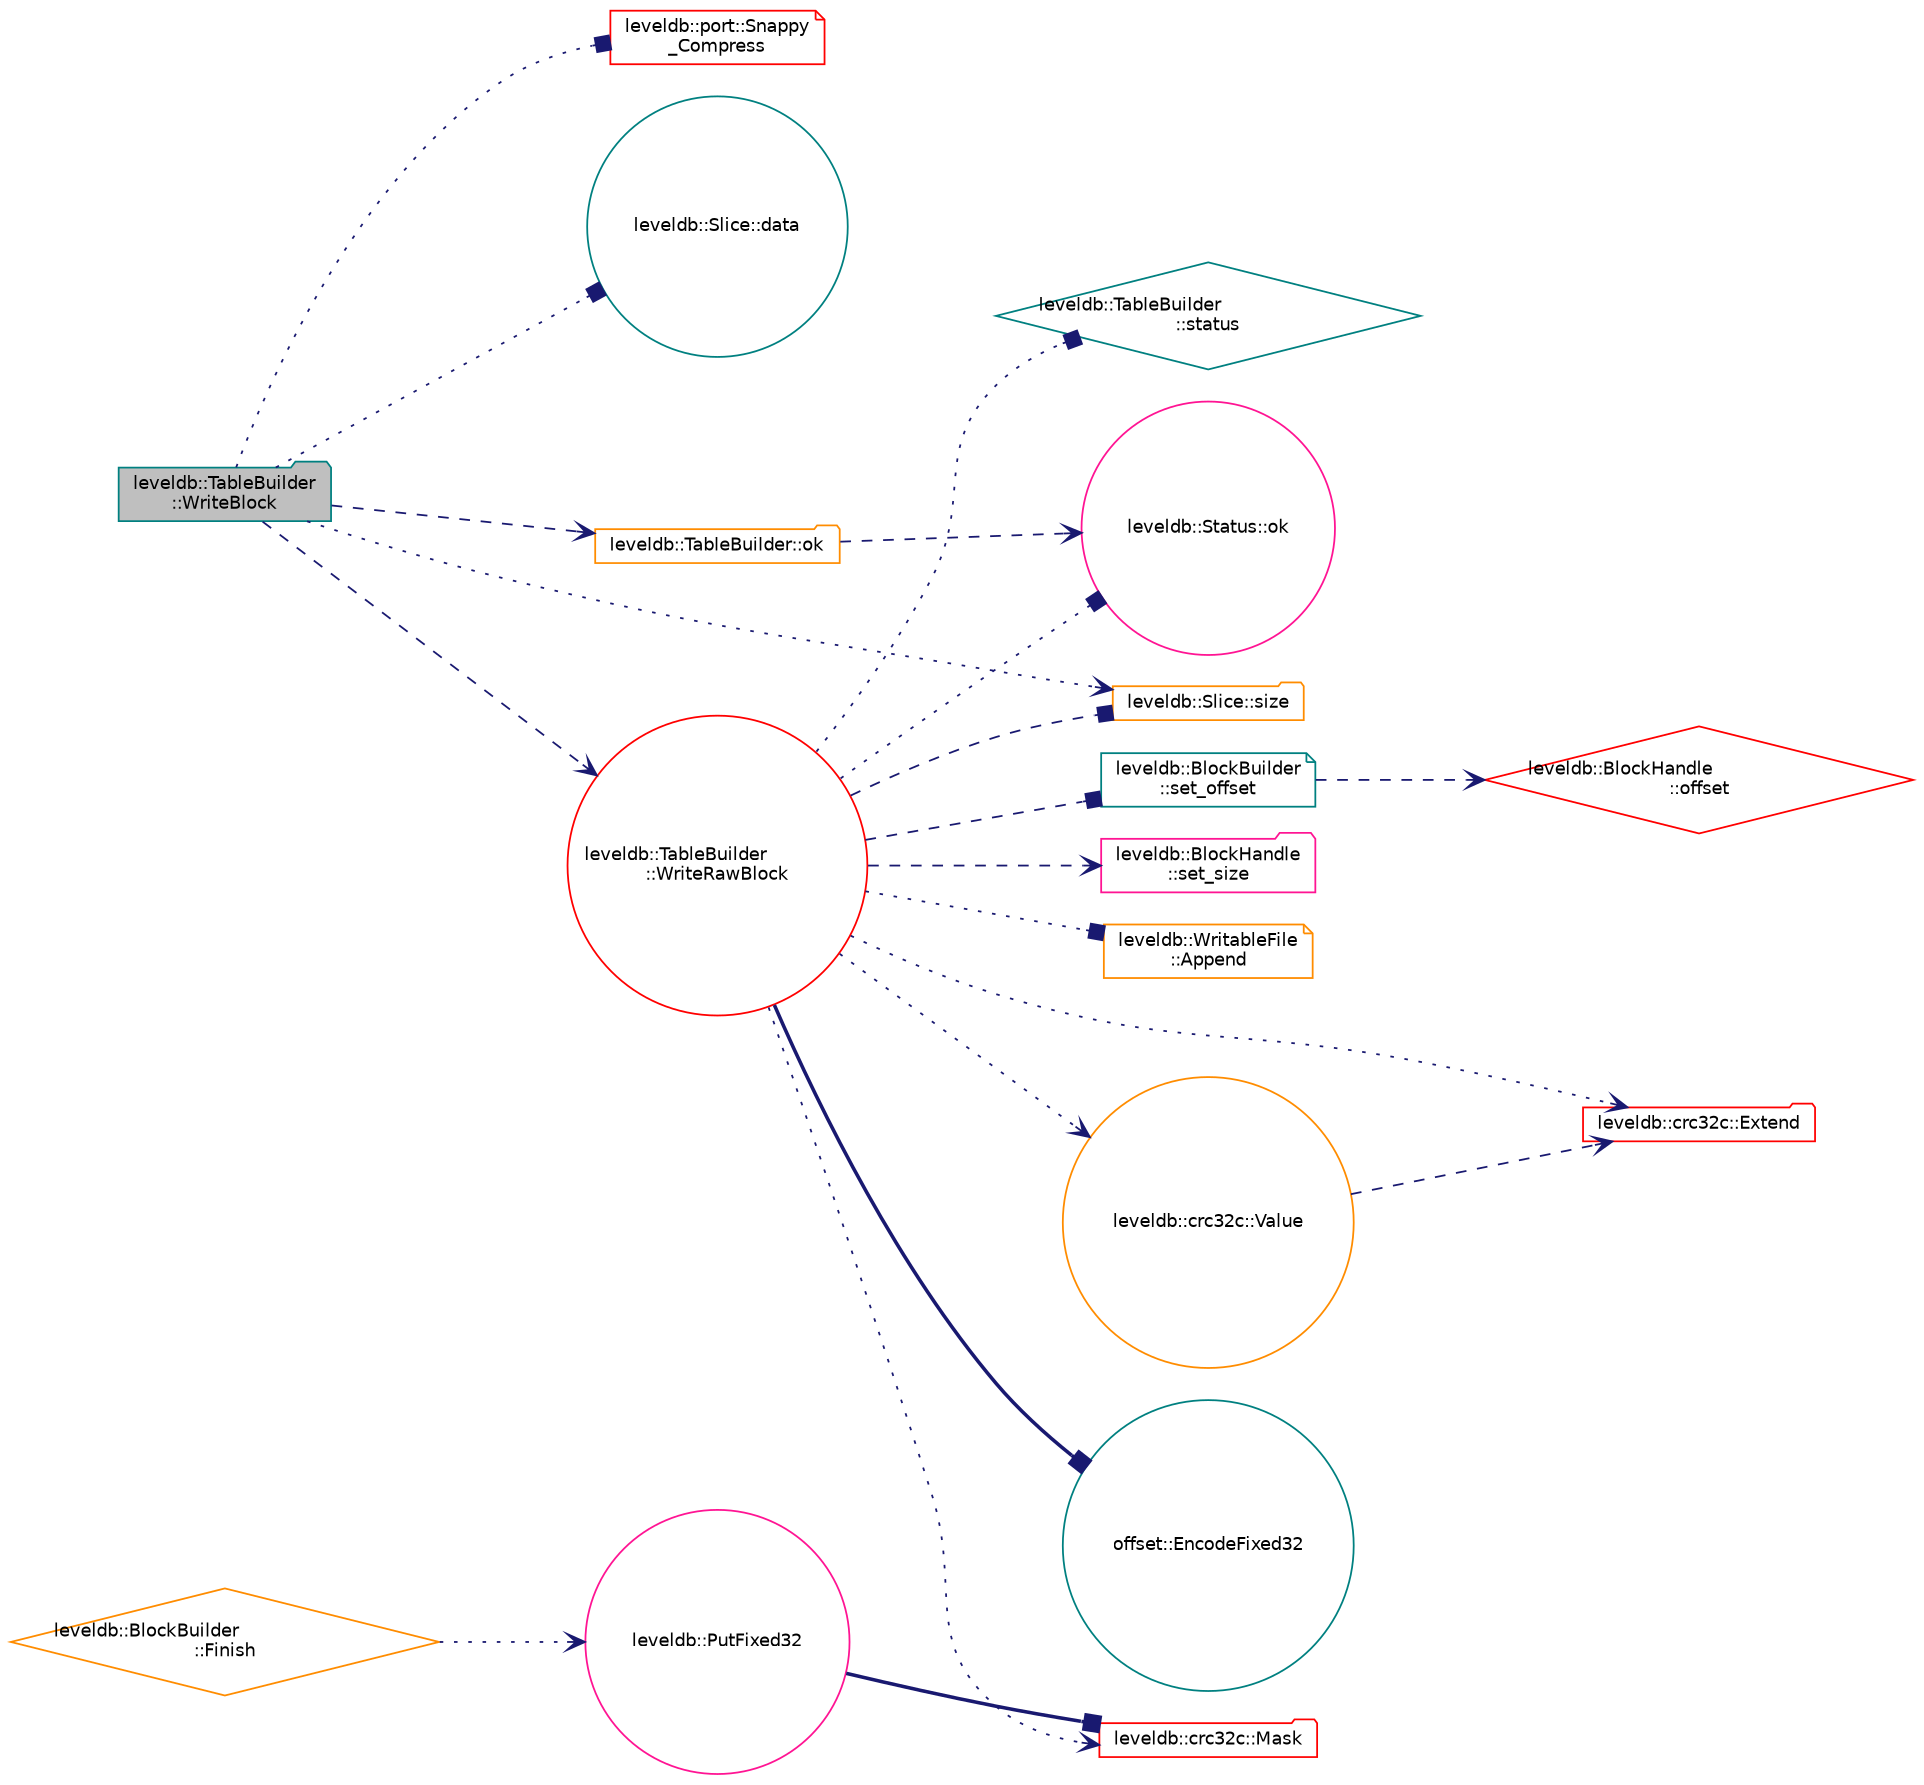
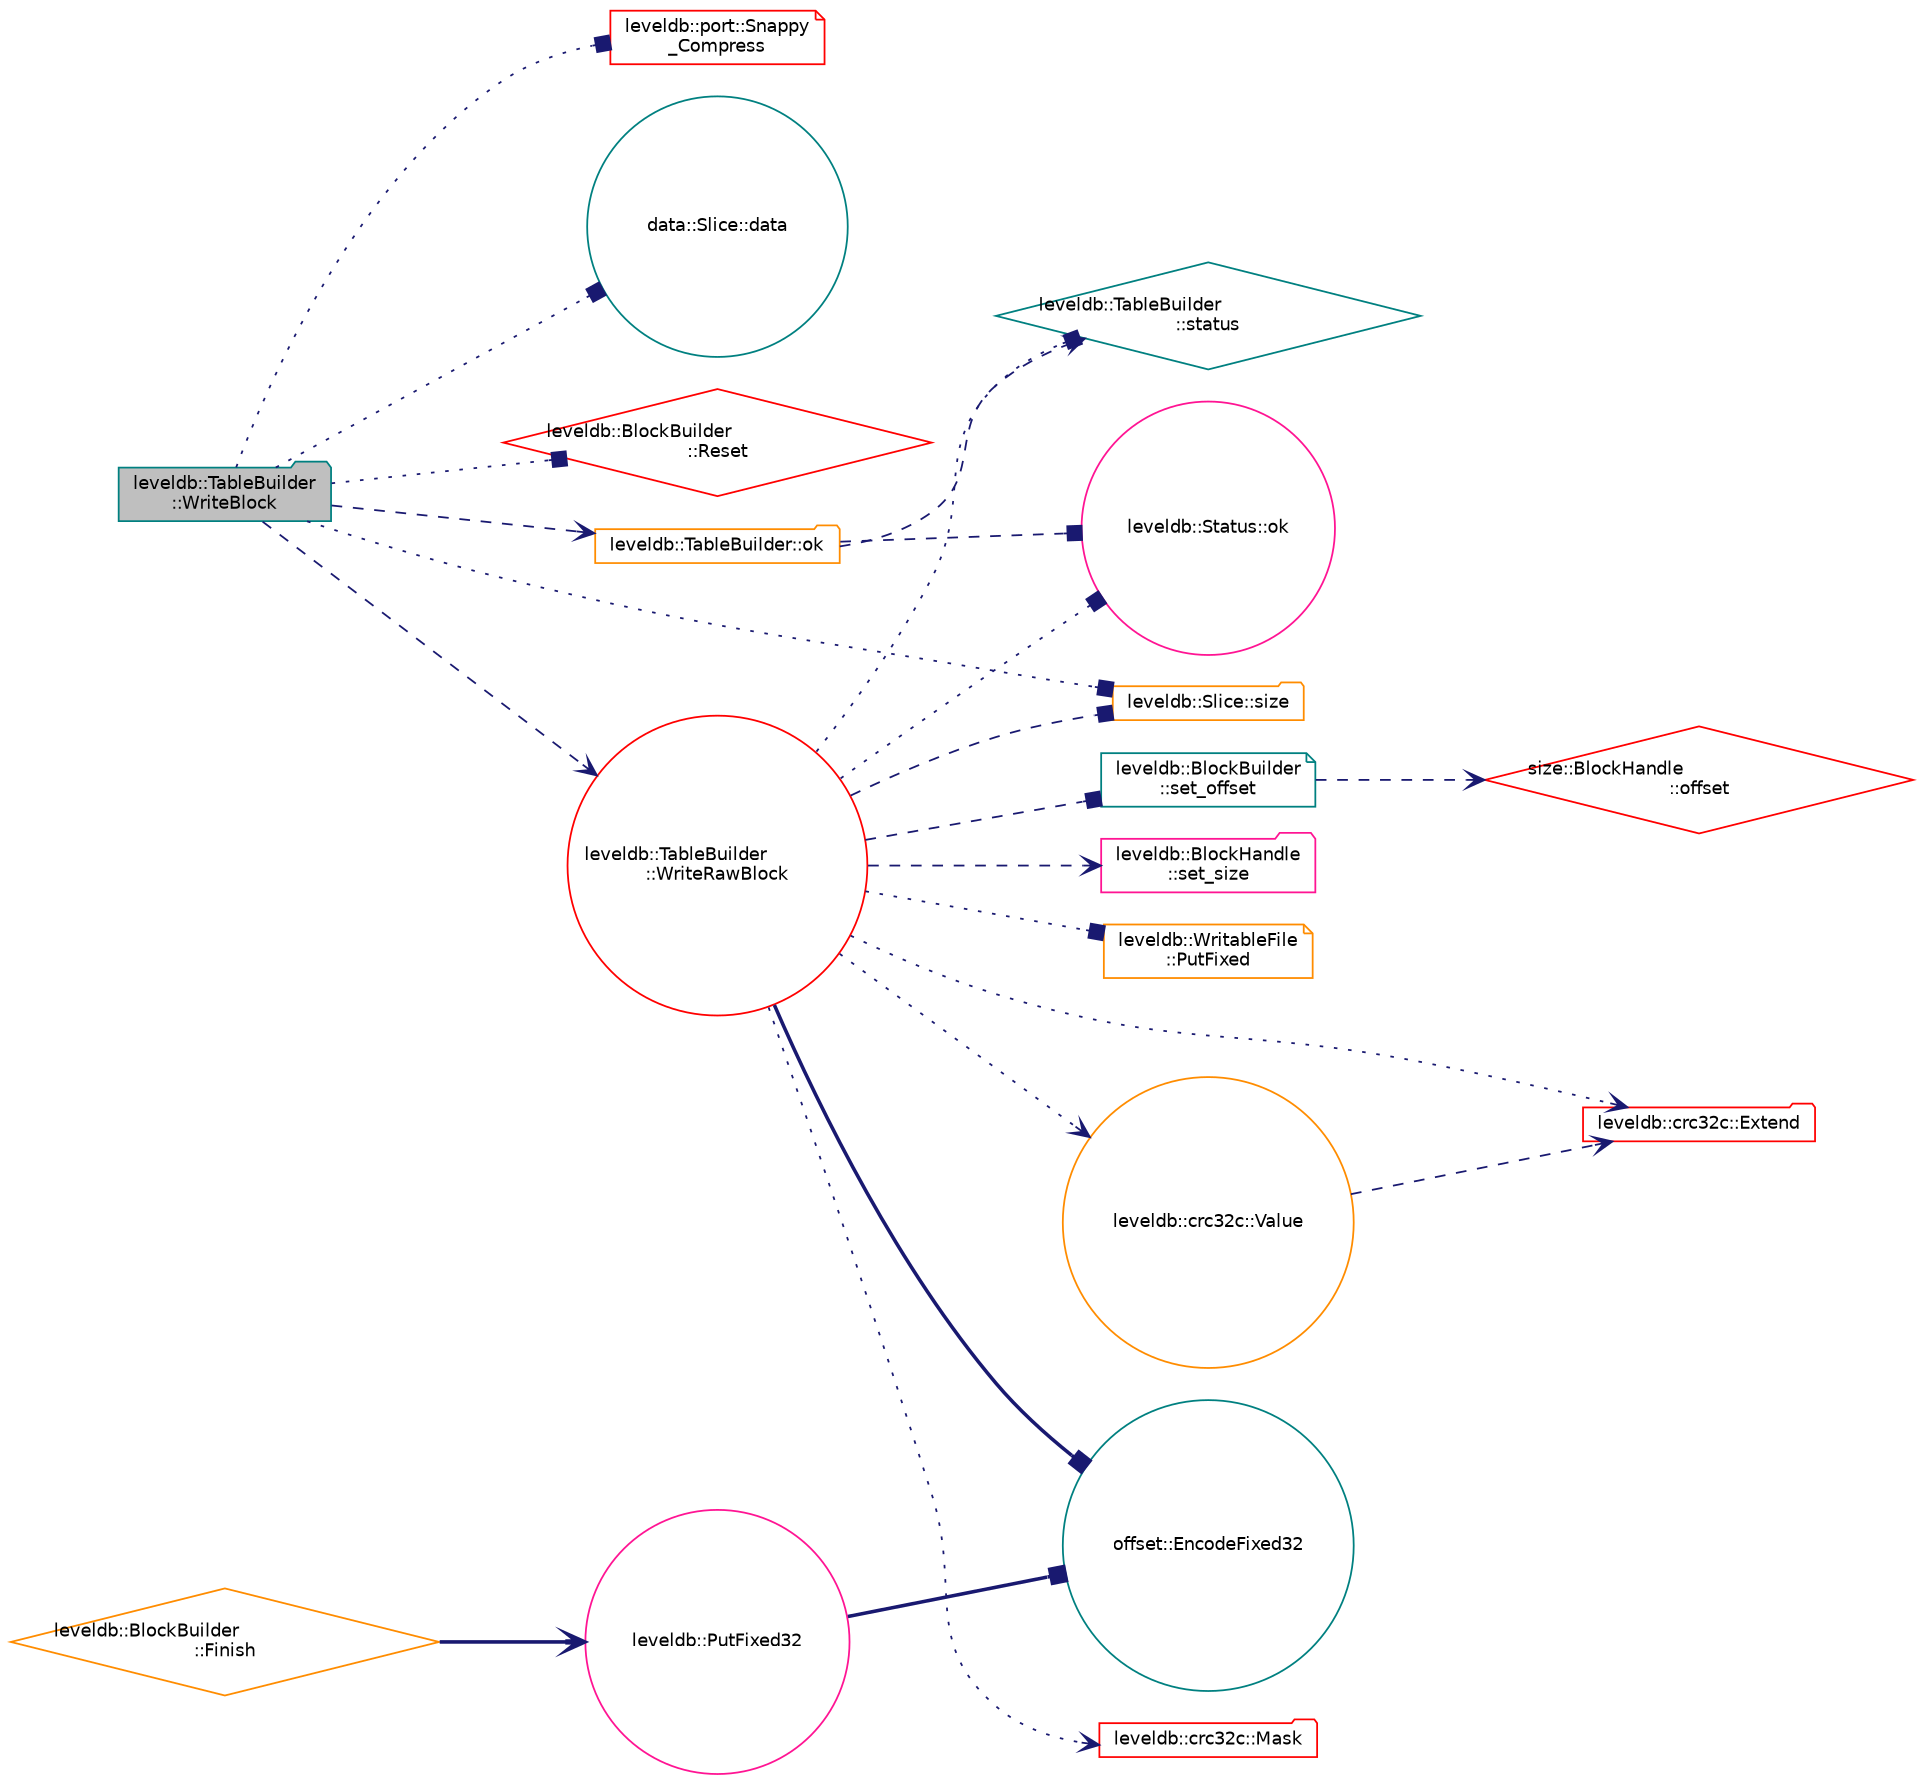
(717, 227) -> (717, 227)
none -> (717, 443)
none -> (937, 507)
(963, 537) -> (963, 537)
(697, 621) -> (697, 621)
(1699, 780) -> (1699, 780)
(1208, 951) -> (1208, 951)
(503, 1642) -> (503, 1642)
(963, 1700) -> (957, 1595)
